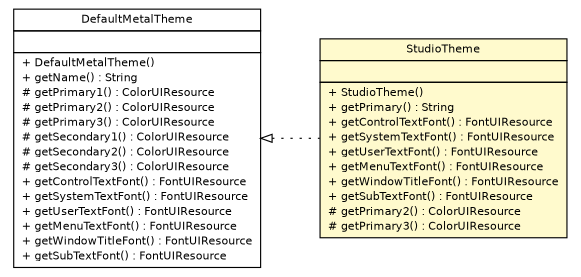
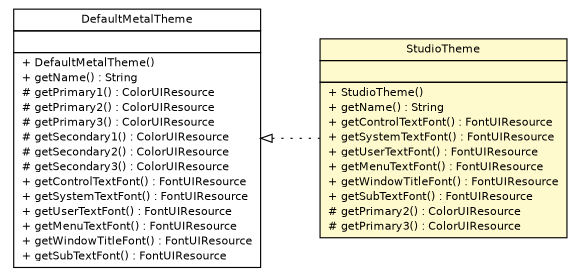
(391, 107) -> (386, 107)
